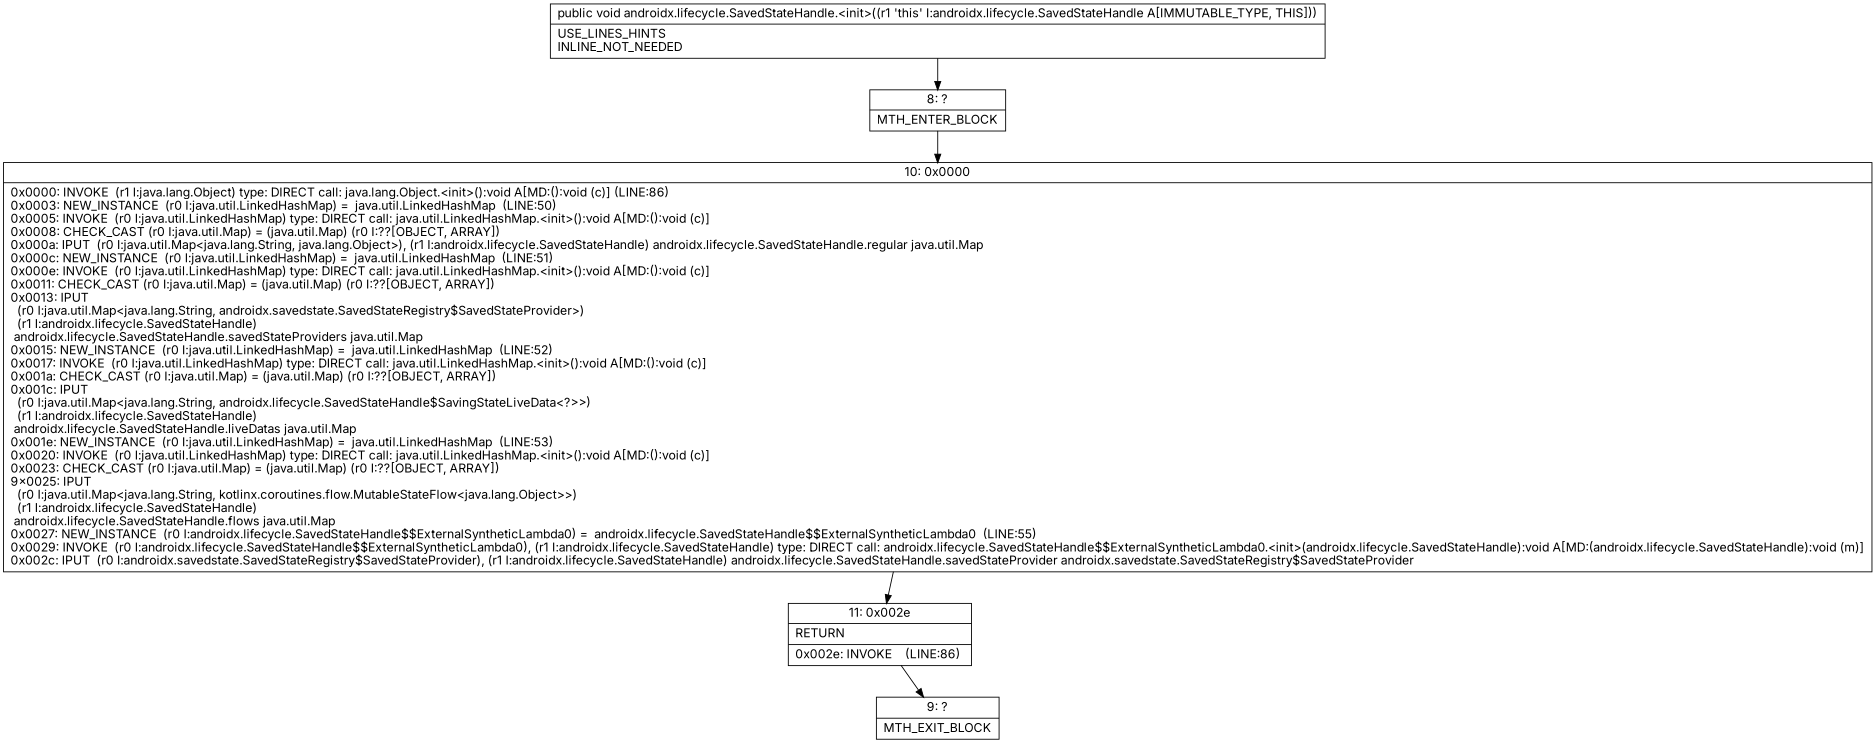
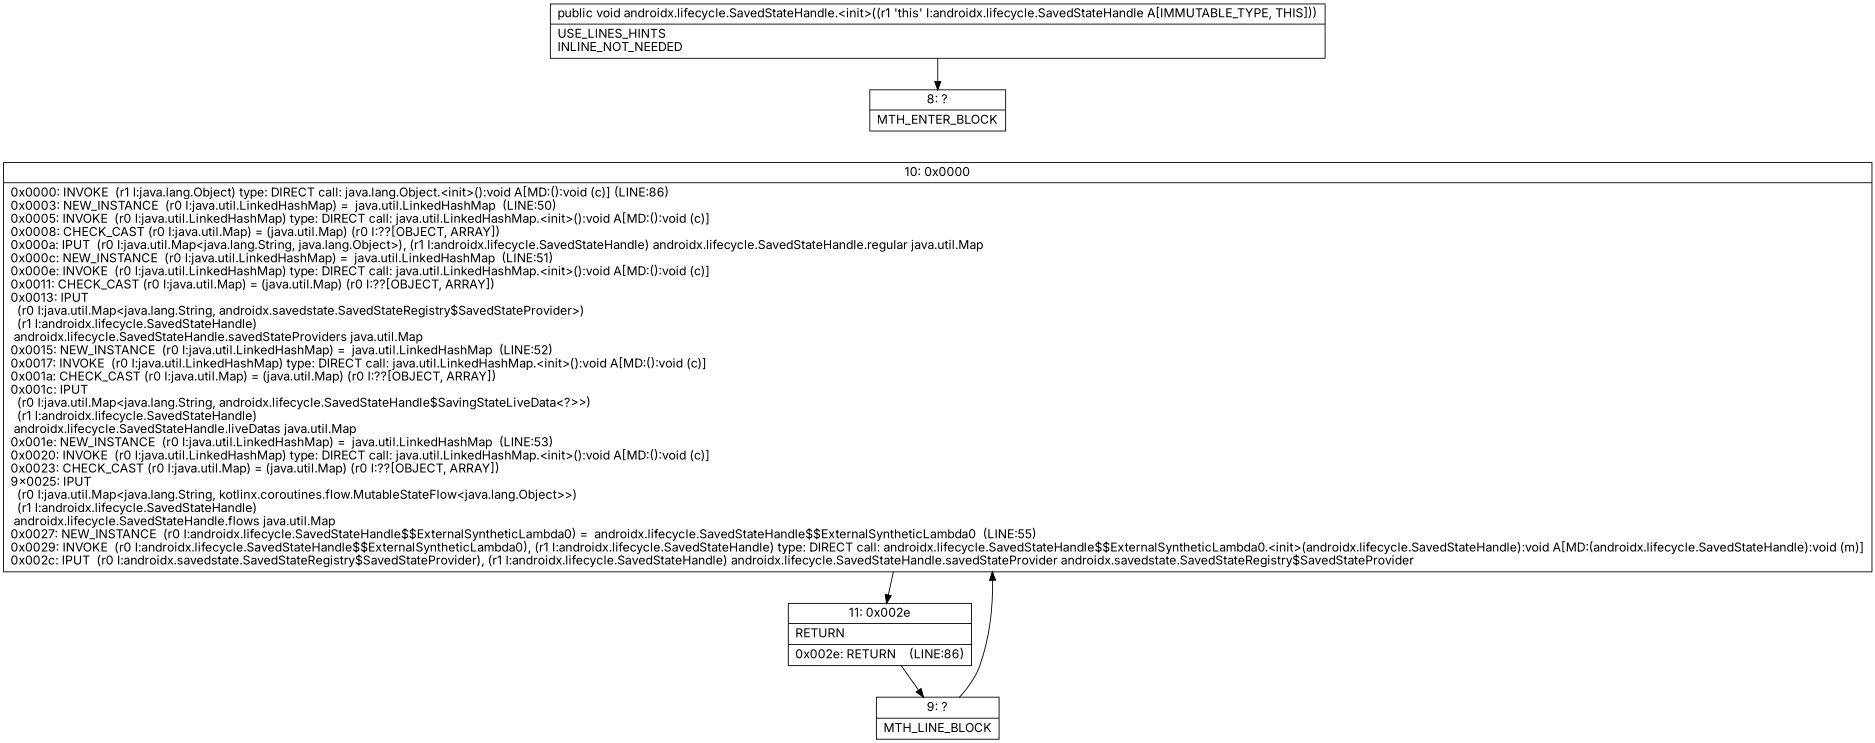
(938, 143) -> (986, 642)
(878, 655) -> (880, 655)
(938, 728) -> (938, 728)
